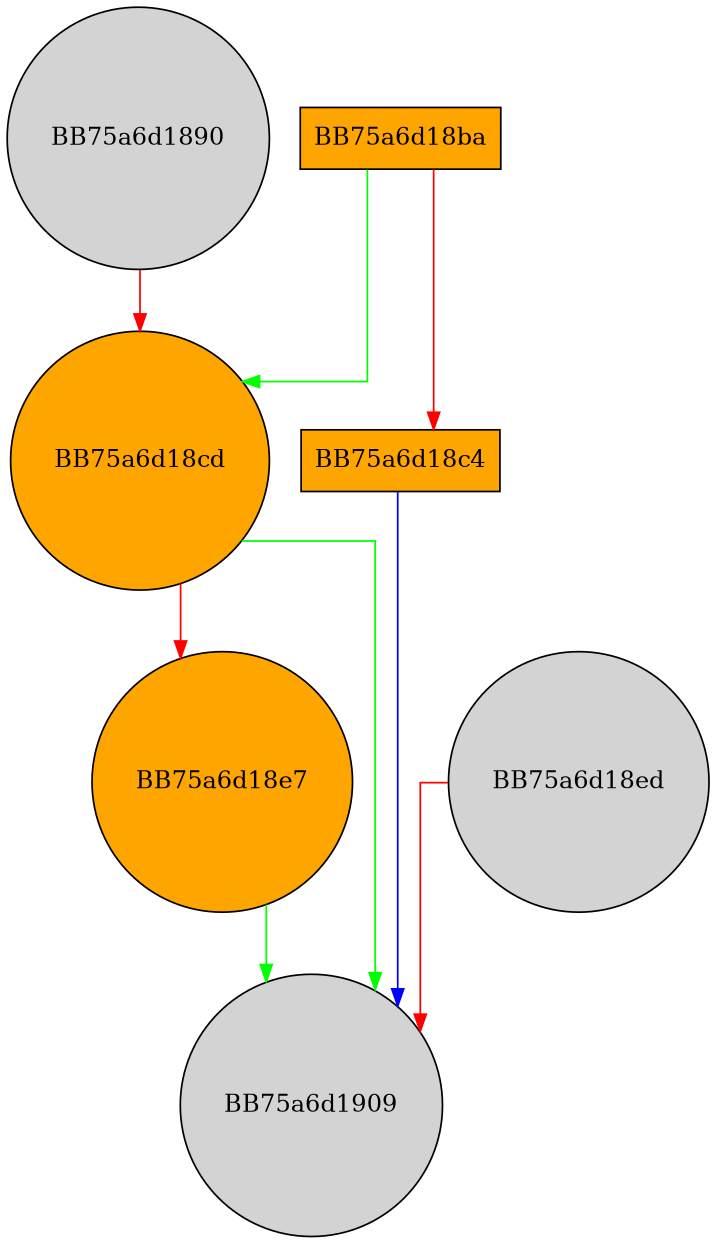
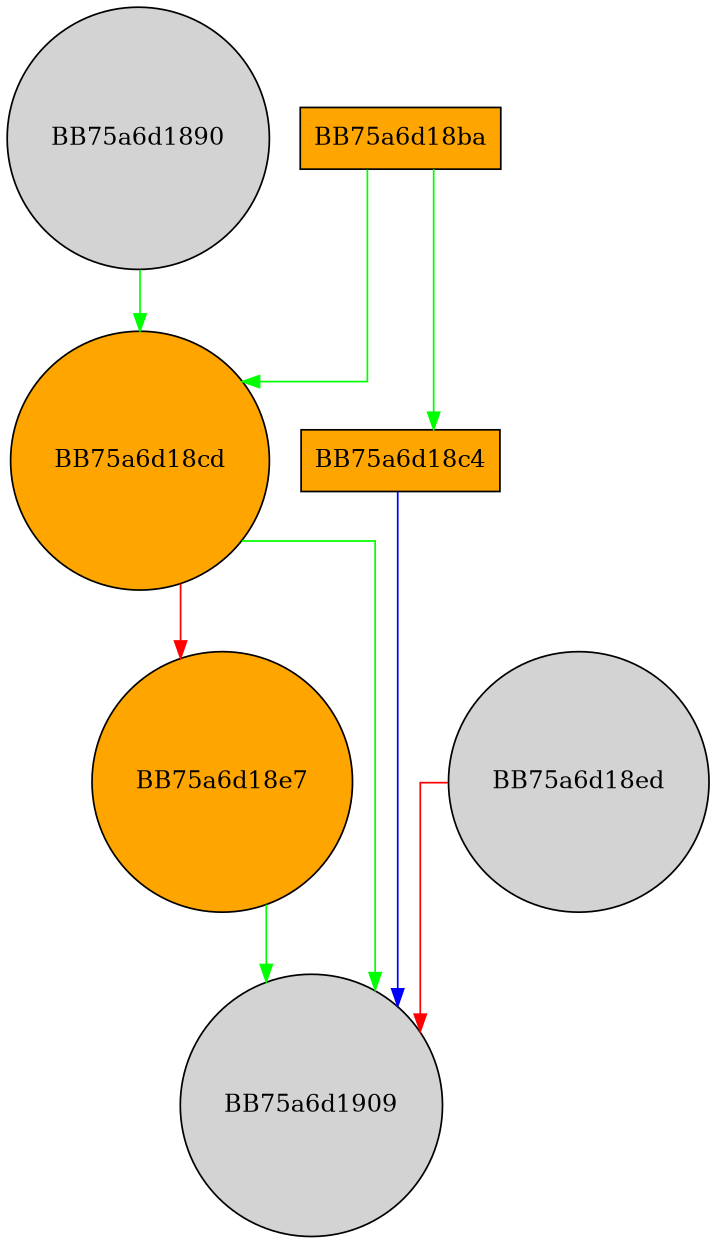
(434, 291) -> (434, 291)
(140, 292) -> (140, 292)
